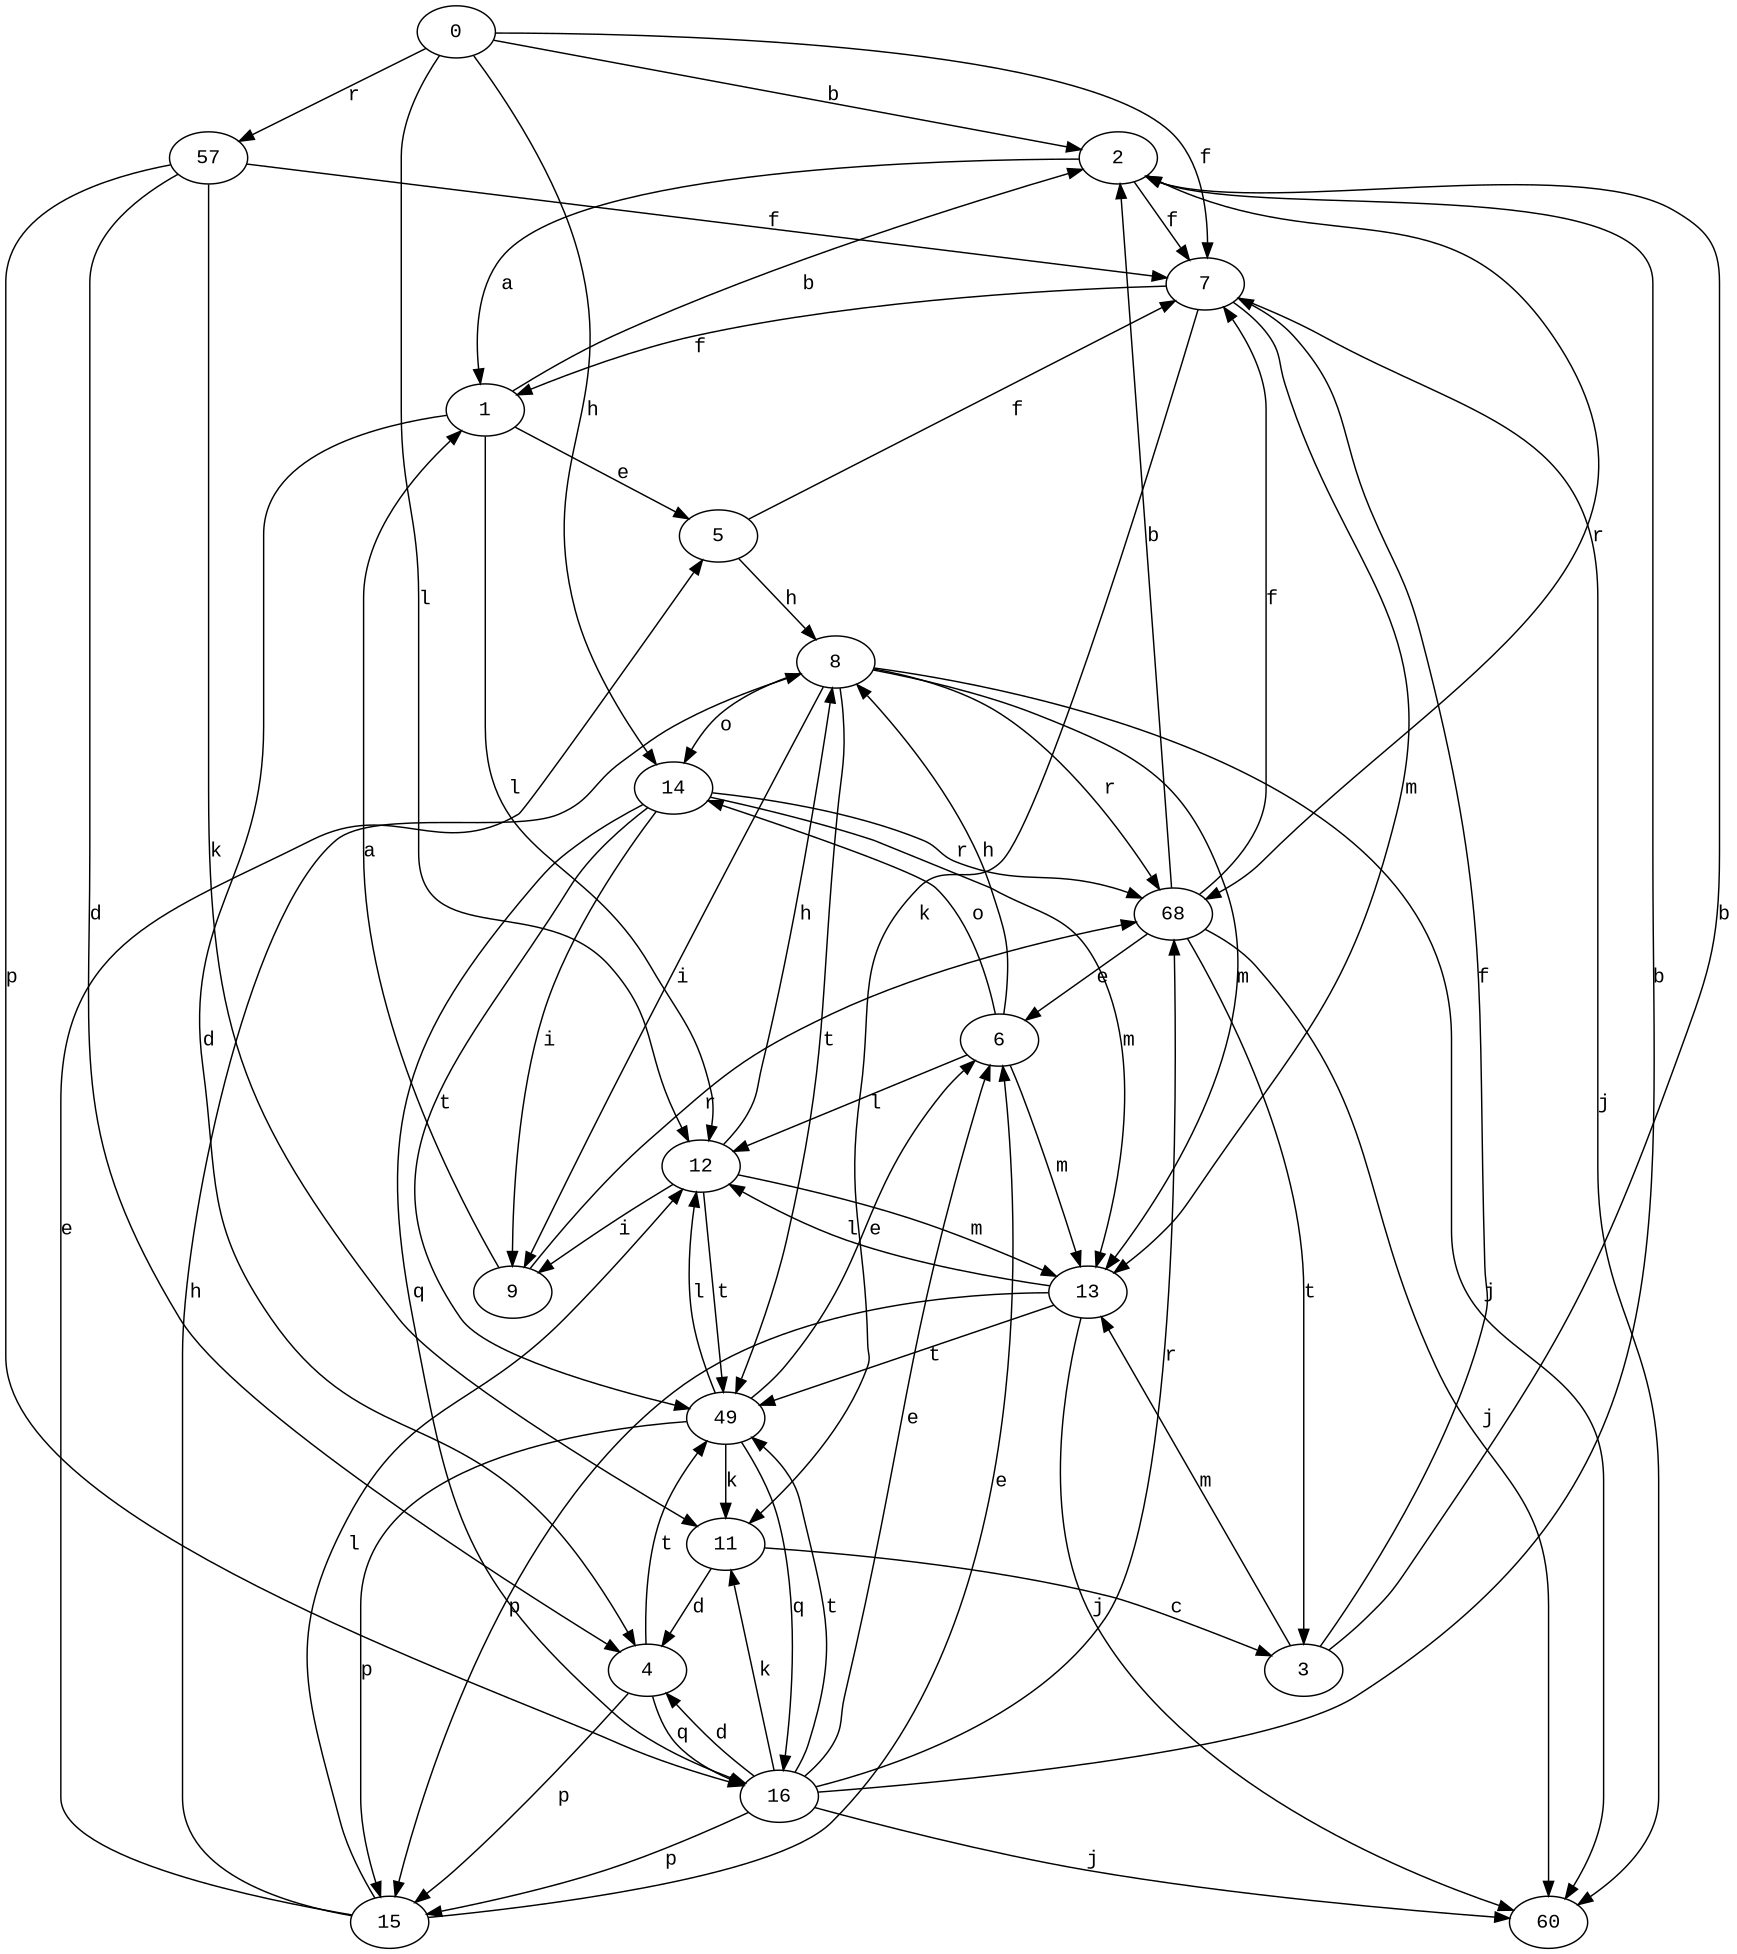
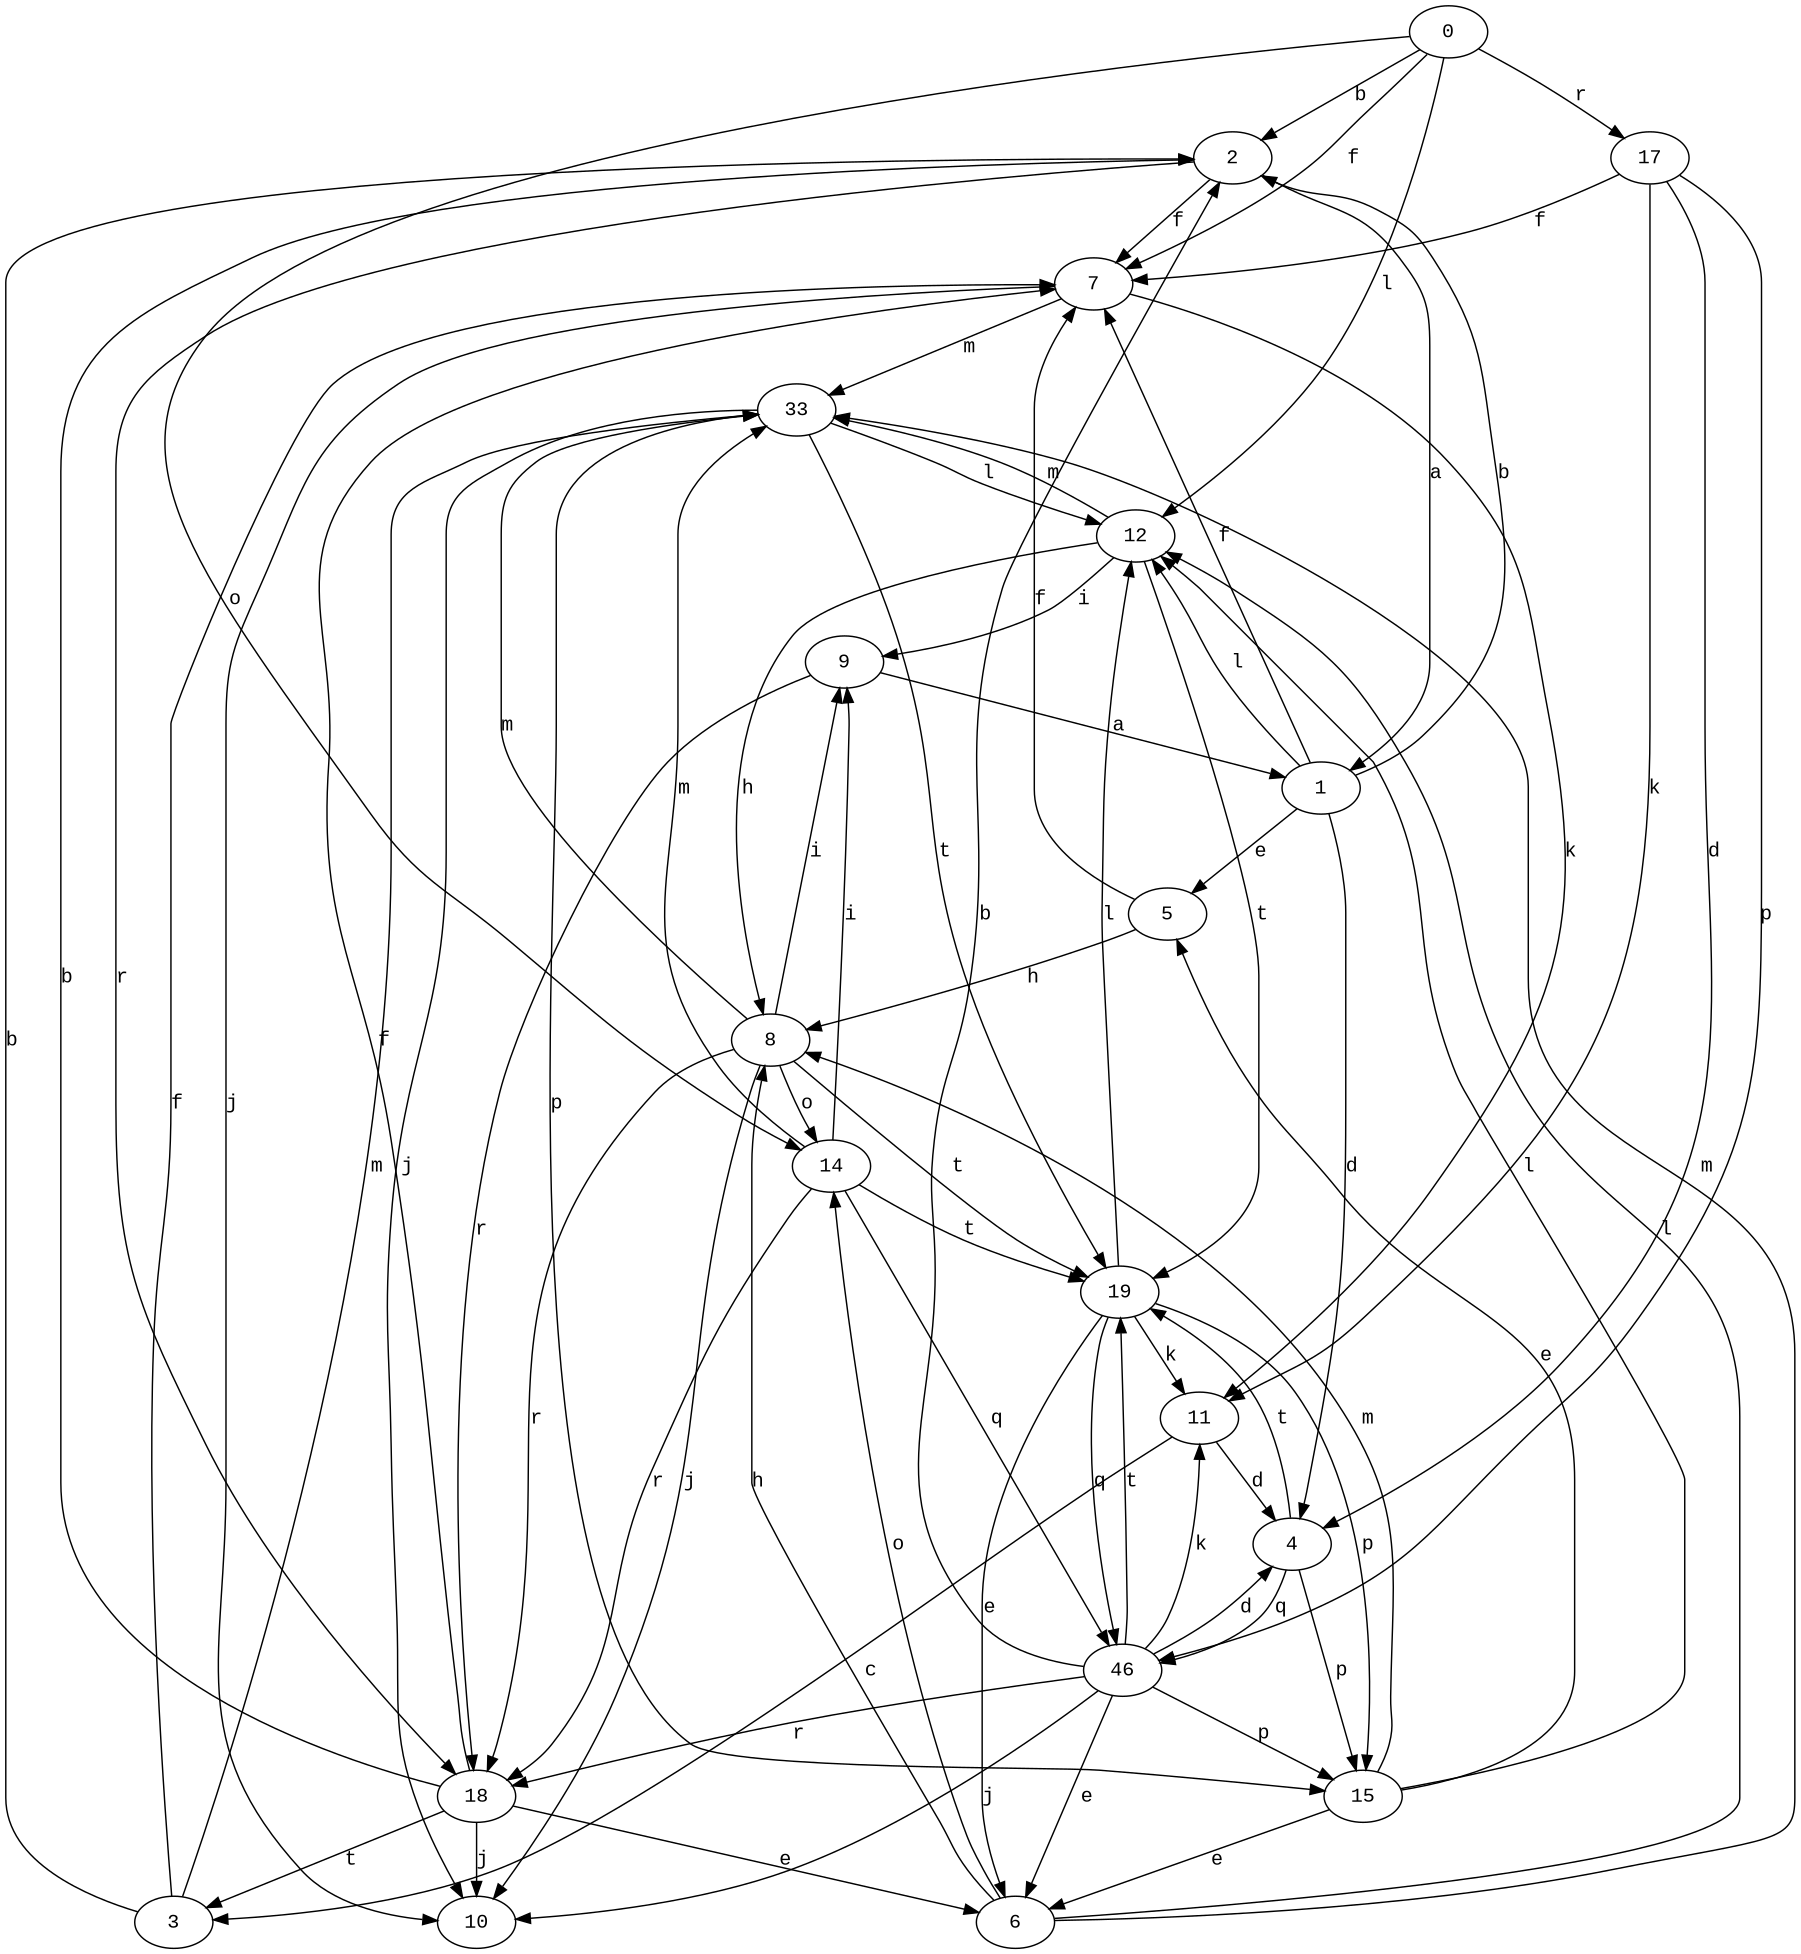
(209, 158) -> (1650, 158)
(844, 311) -> (1210, 543)
(593, 410) -> (235, 599)
(1173, 914) -> (477, 1796)
(196, 1292) -> (1368, 1418)
(1088, 1292) -> (797, 410)
(726, 1418) -> (1120, 1292)
(779, 1796) -> (1123, 1670)
(1549, 1922) -> (477, 1922)
